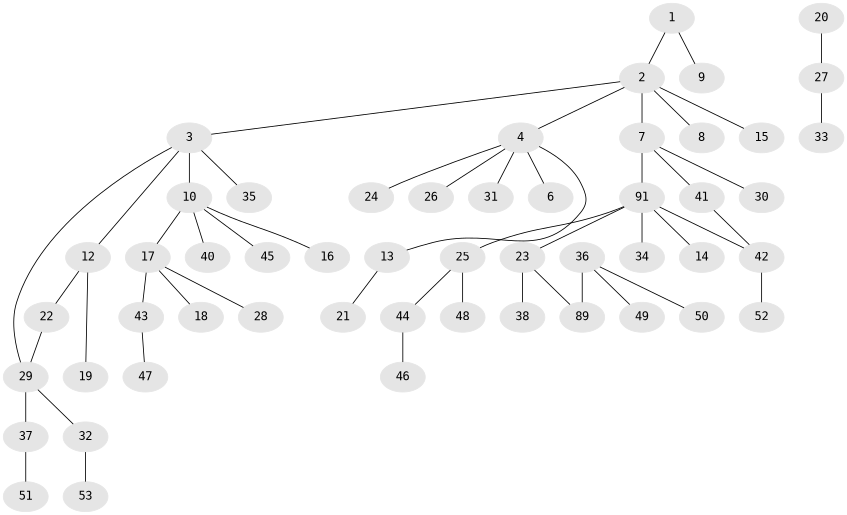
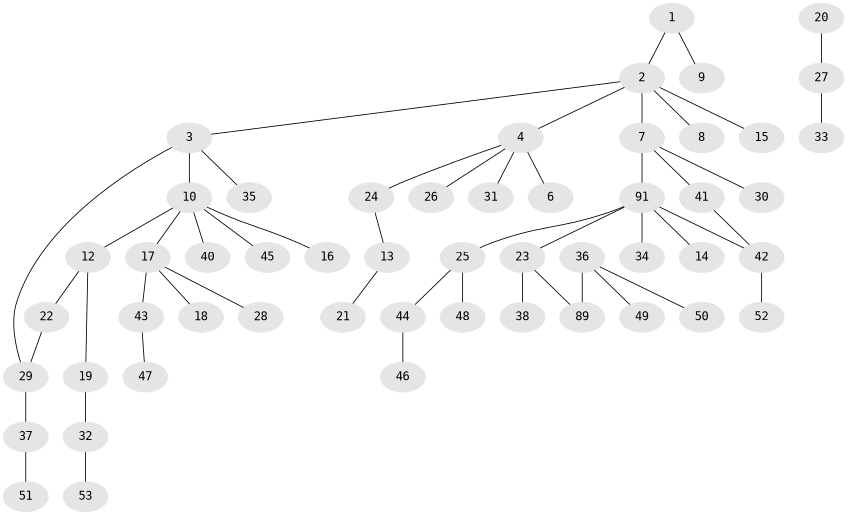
(139, 198) -> (139, 228)
(541, 239) -> (379, 228)
(56, 407) -> (86, 407)
